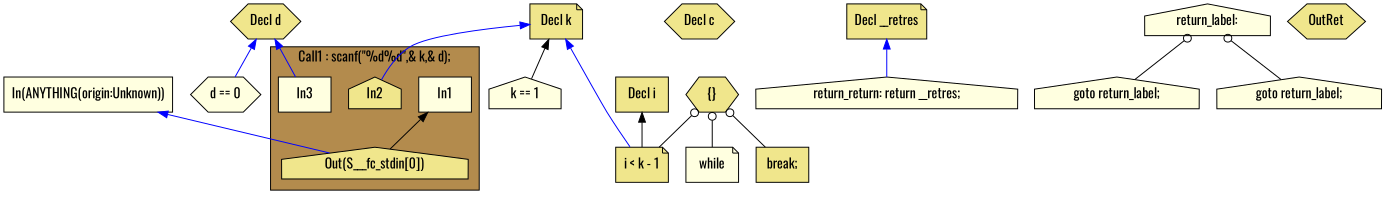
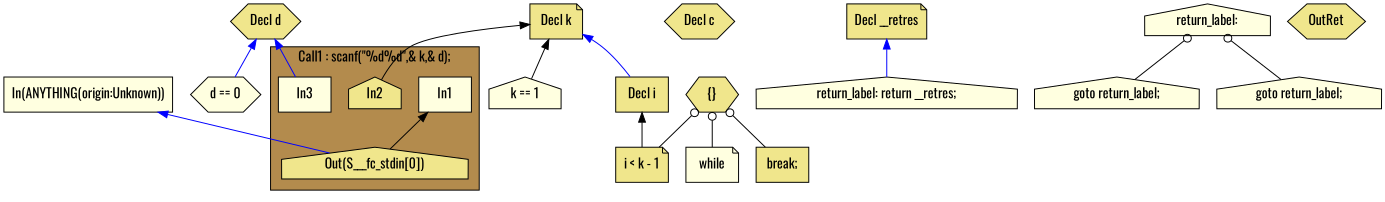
(442, 36) -> (442, 36)
(887, 95) -> (887, 95)
(599, 98) -> (612, 56)
